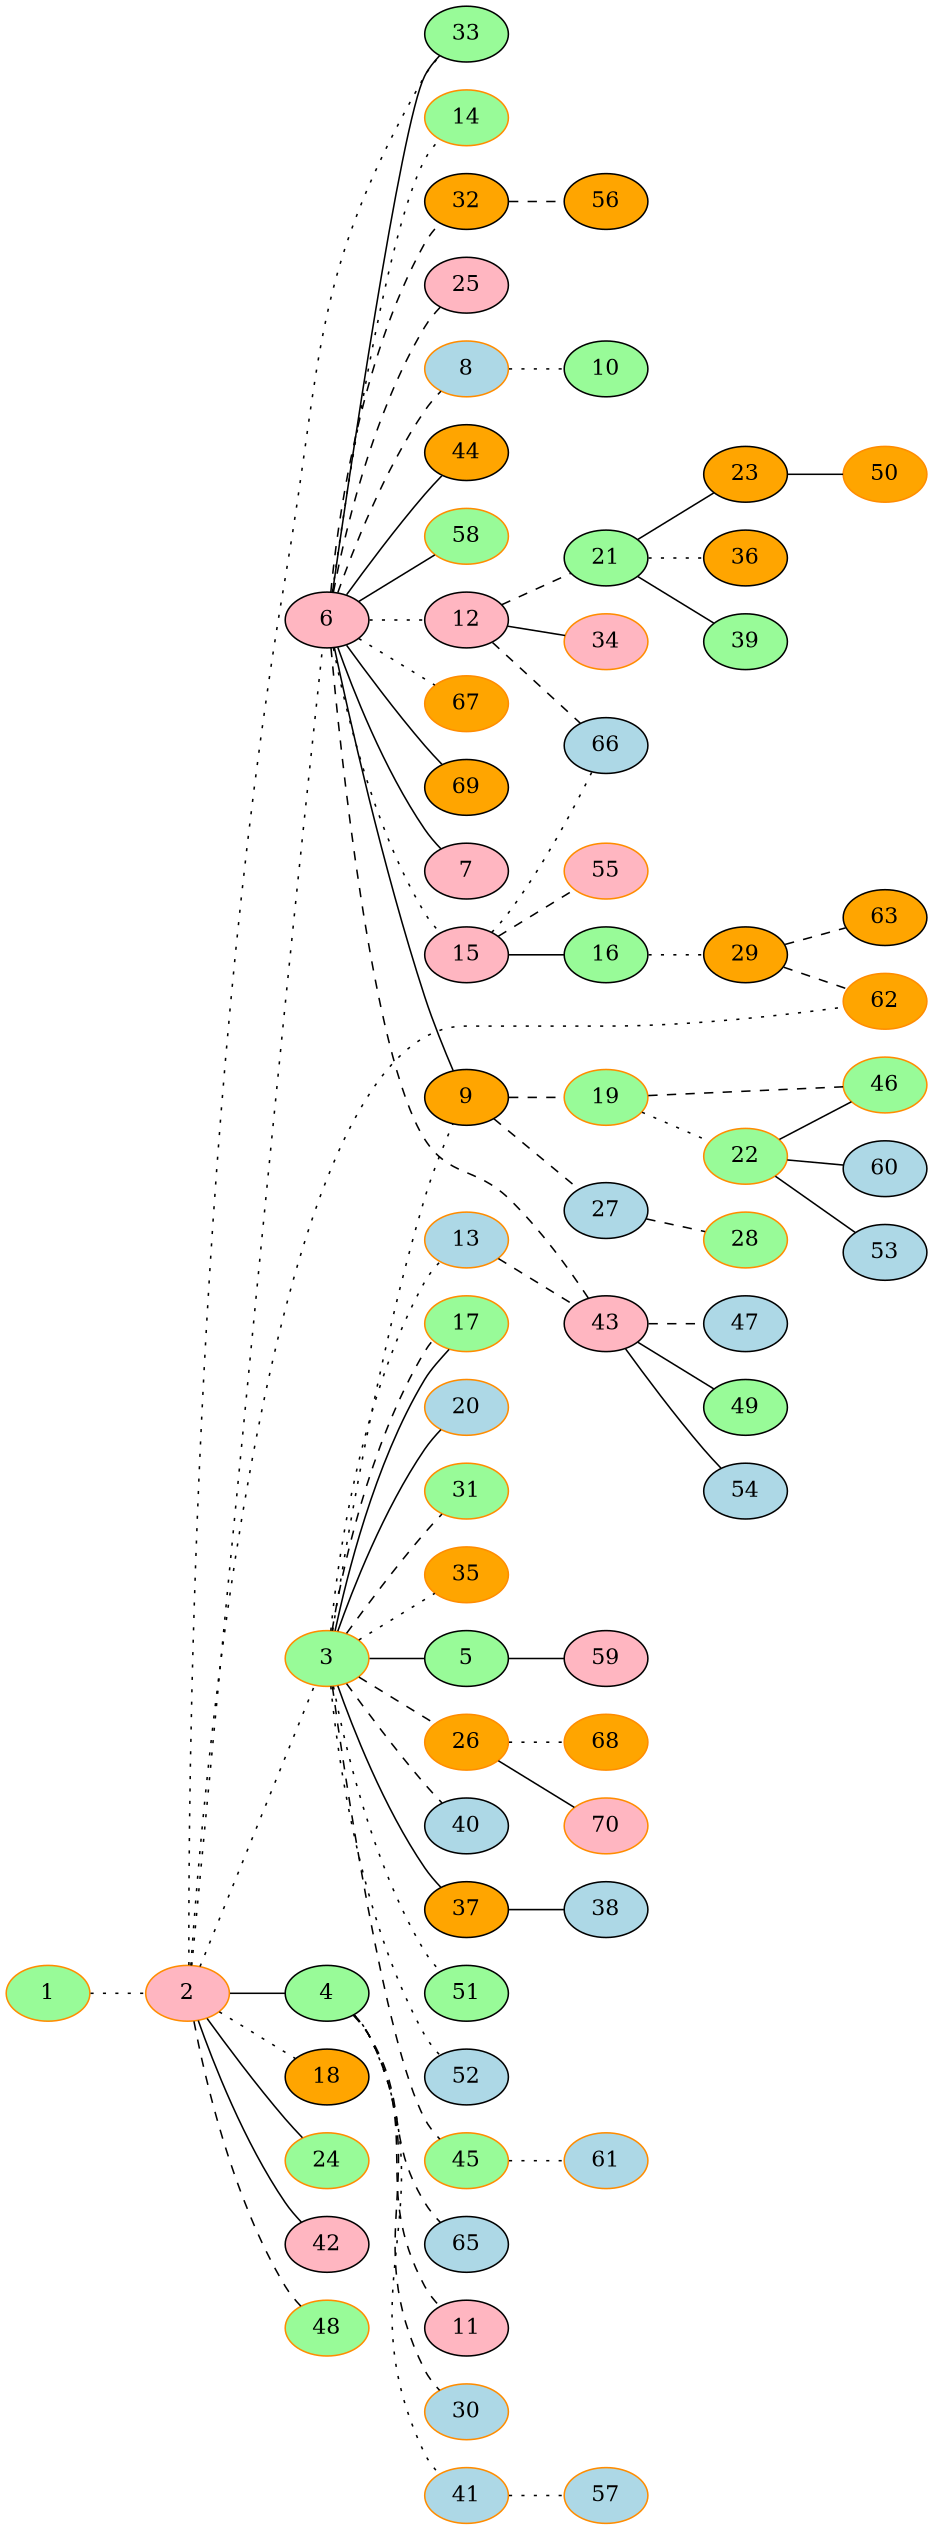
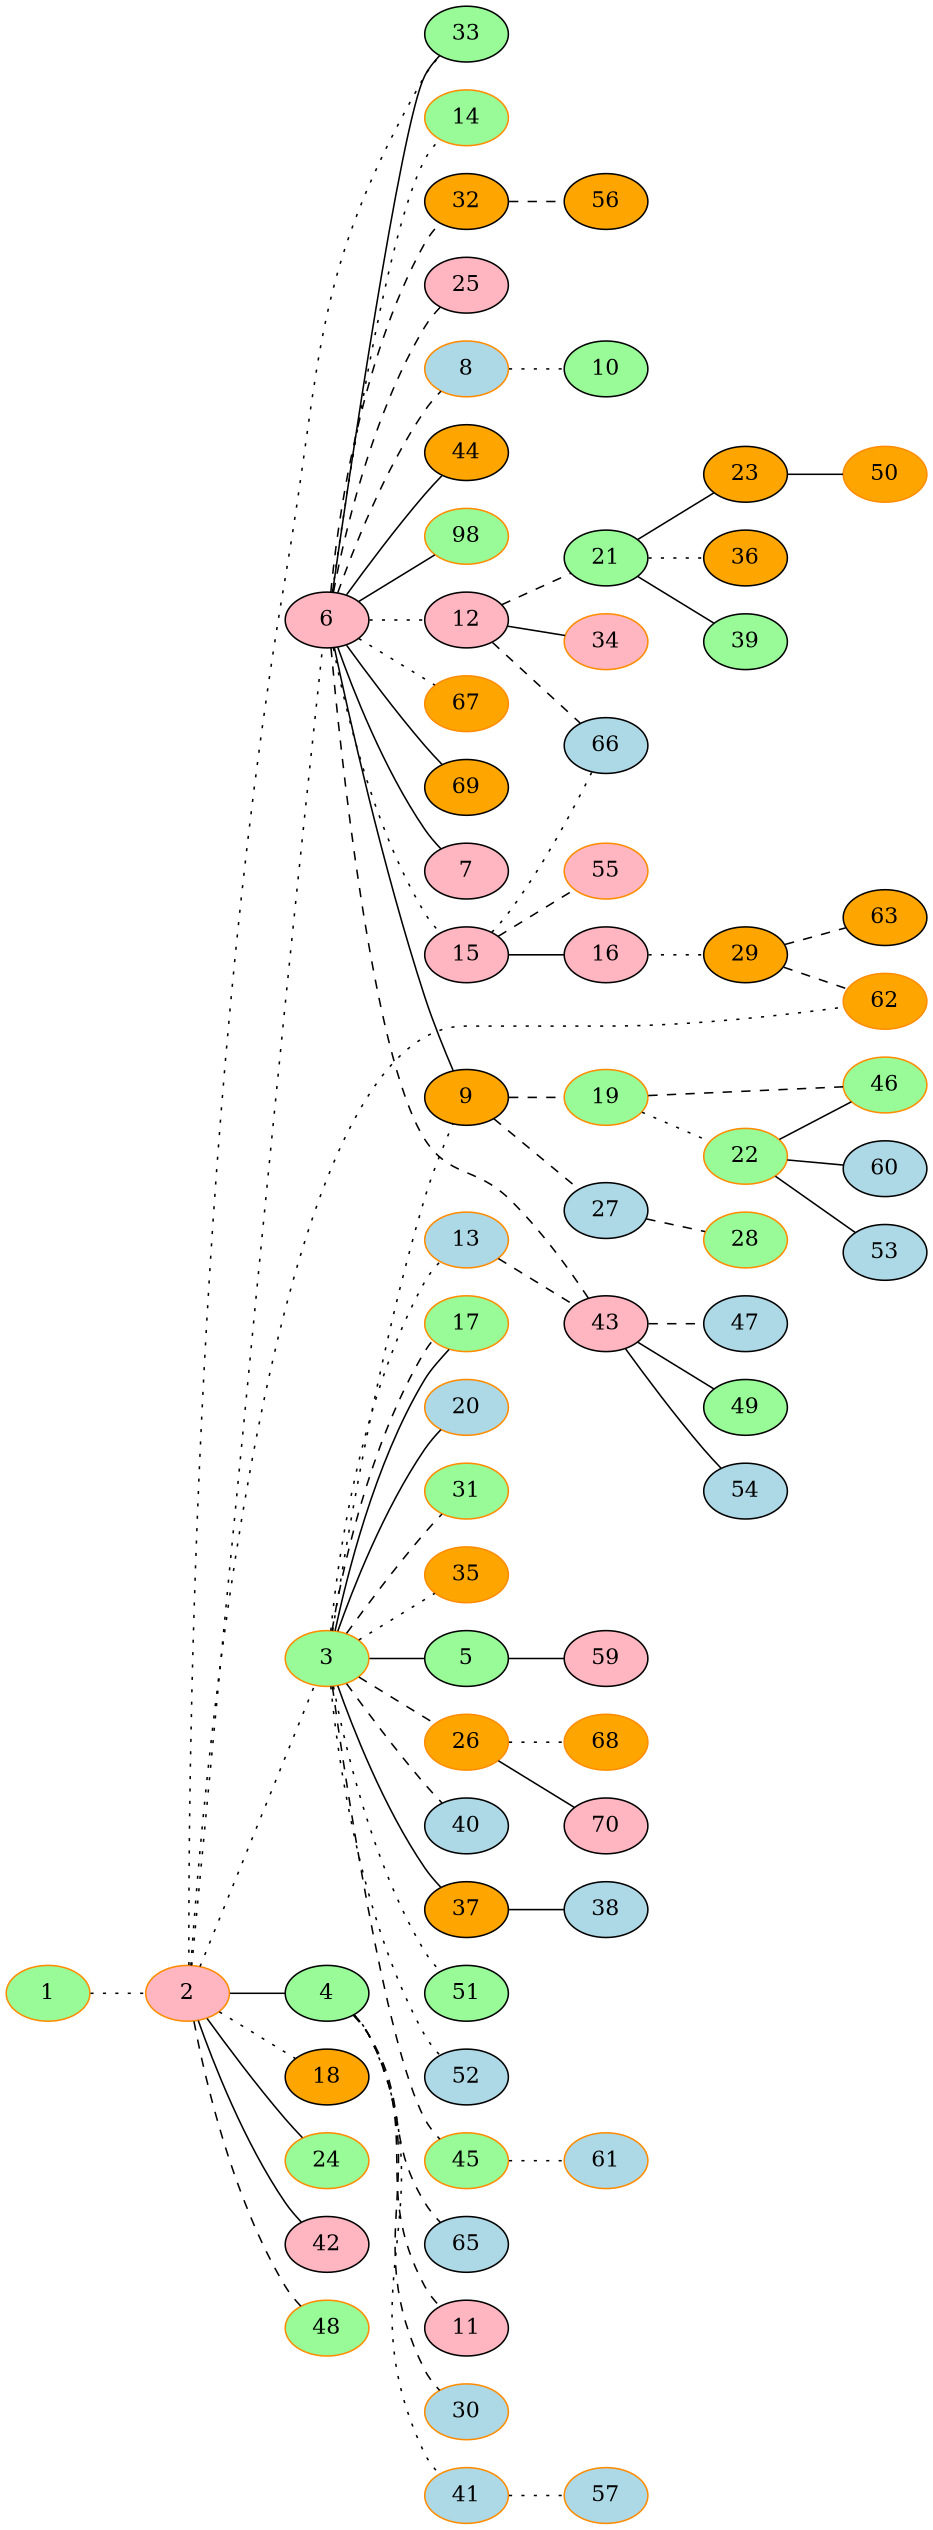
(467, 536) -> (467, 536)
(606, 955) -> (606, 955)
(606, 1826) -> (606, 1826)
